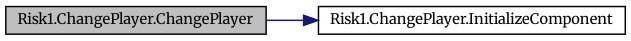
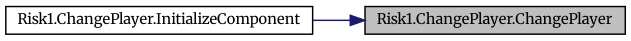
(285, 20) -> (332, 20)
